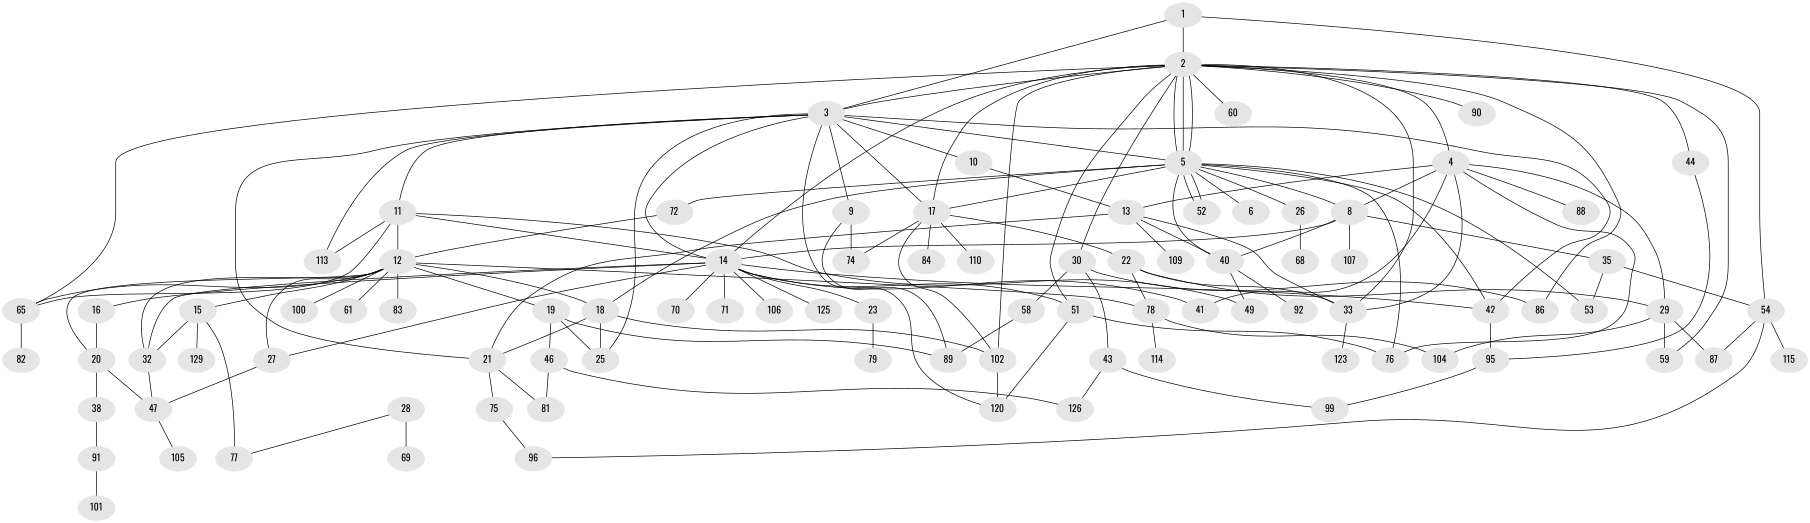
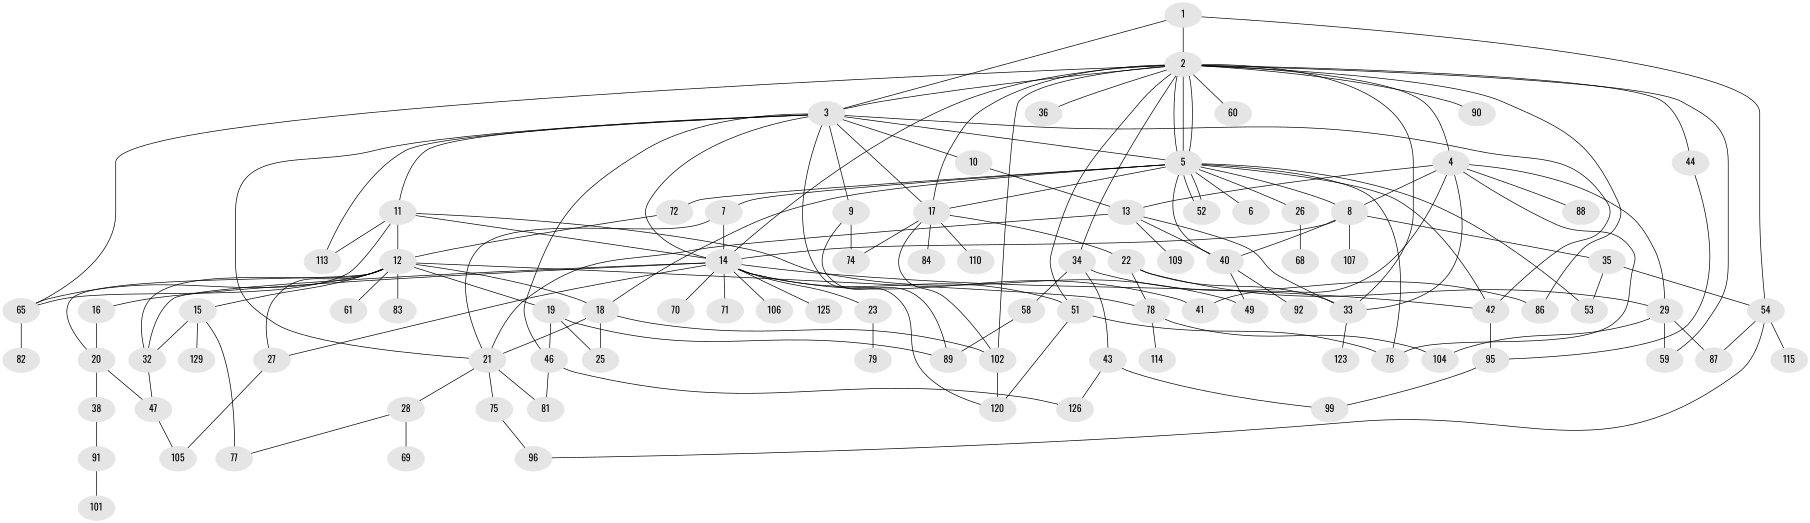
none -> (1044, 114)
(646, 176) -> (611, 172)
none -> (724, 212)
(1077, 262) -> (1077, 262)
(299, 311) -> none
(213, 385) -> (225, 409)
none -> (447, 385)
